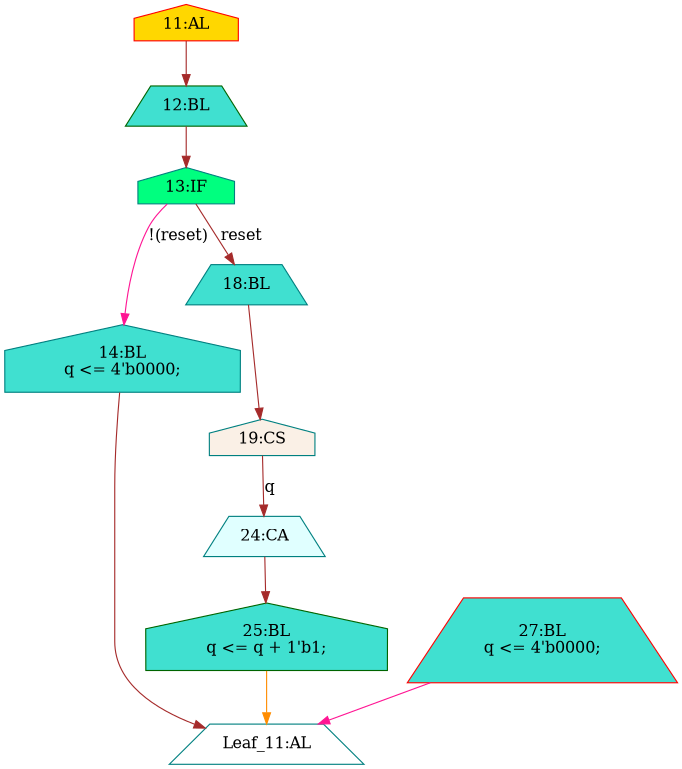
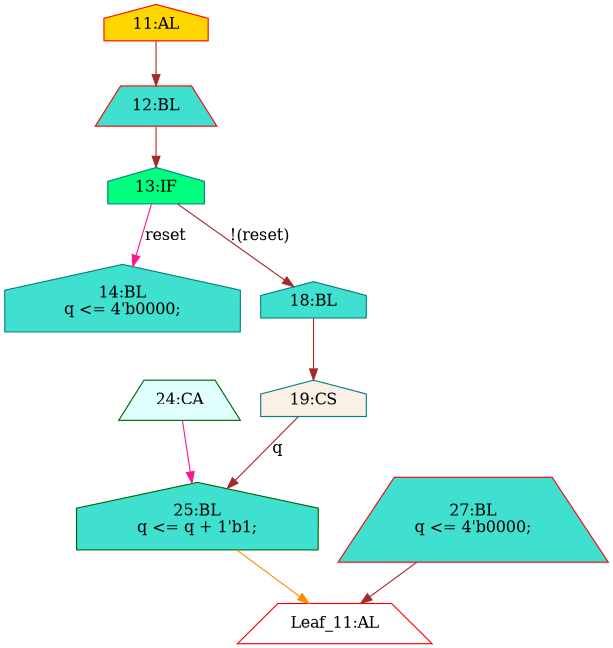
(186, 106) -> (156, 106)
(178, 236) -> (166, 236)
(241, 236) -> (260, 236)
(247, 285) -> (314, 302)
(263, 480) -> (267, 448)
(264, 536) -> (180, 400)
(265, 574) -> (186, 446)
(115, 578) -> none
(380, 701) -> (393, 579)
(267, 744) -> (335, 624)
